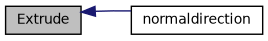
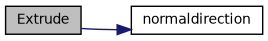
(113, 11) -> (99, 29)
